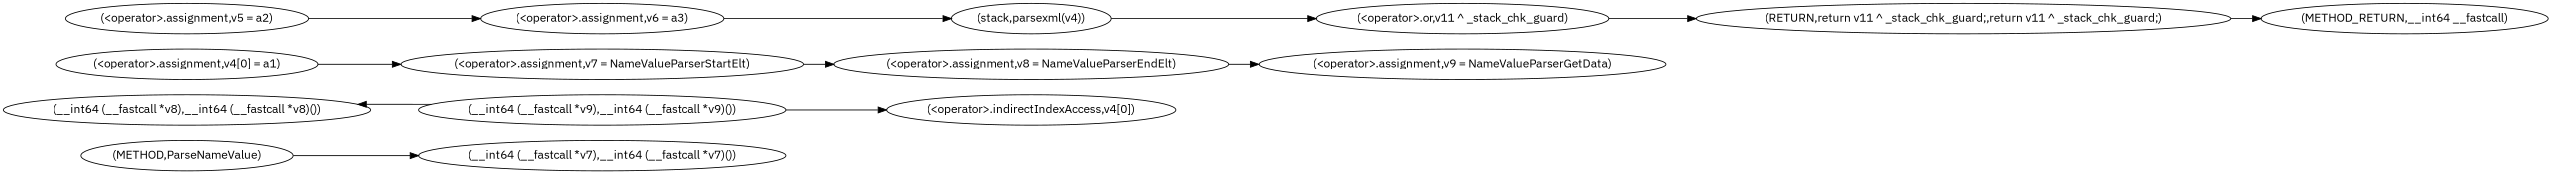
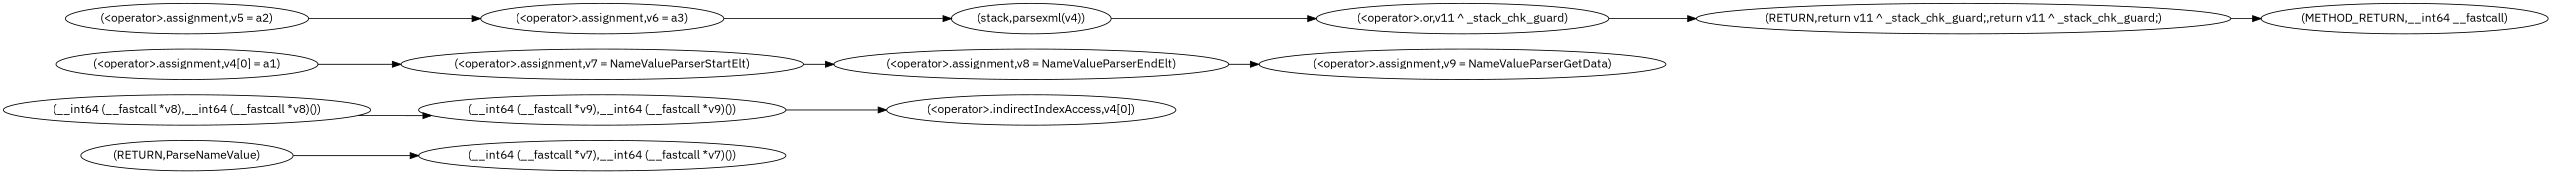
(399, 104) -> (390, 116)
(187, 156) -> (187, 156)
